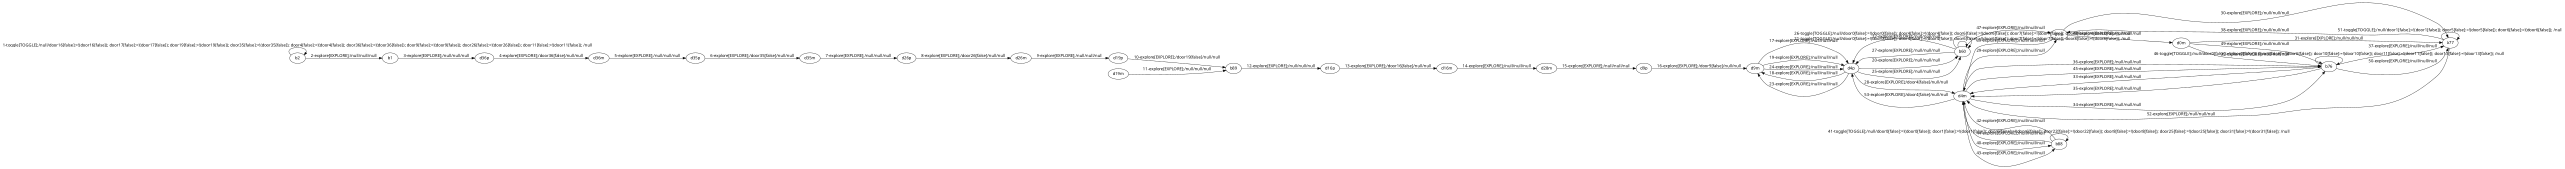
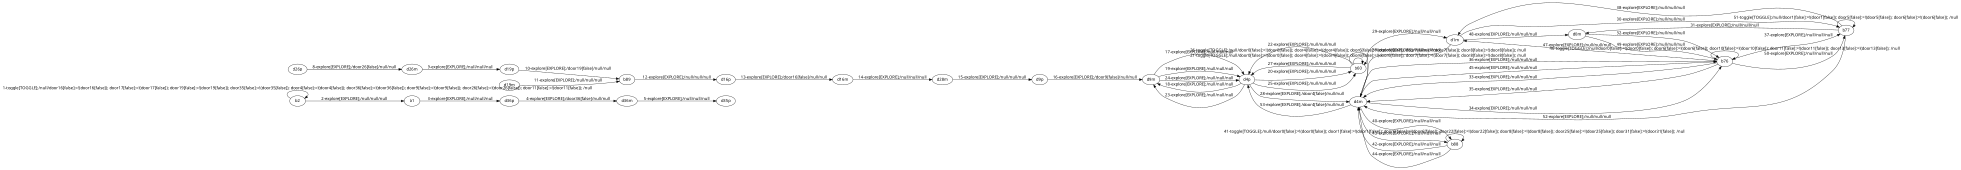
(2004, 31) -> (1592, 51)
(2315, 40) -> (1713, 28)
(810, 58) -> none
